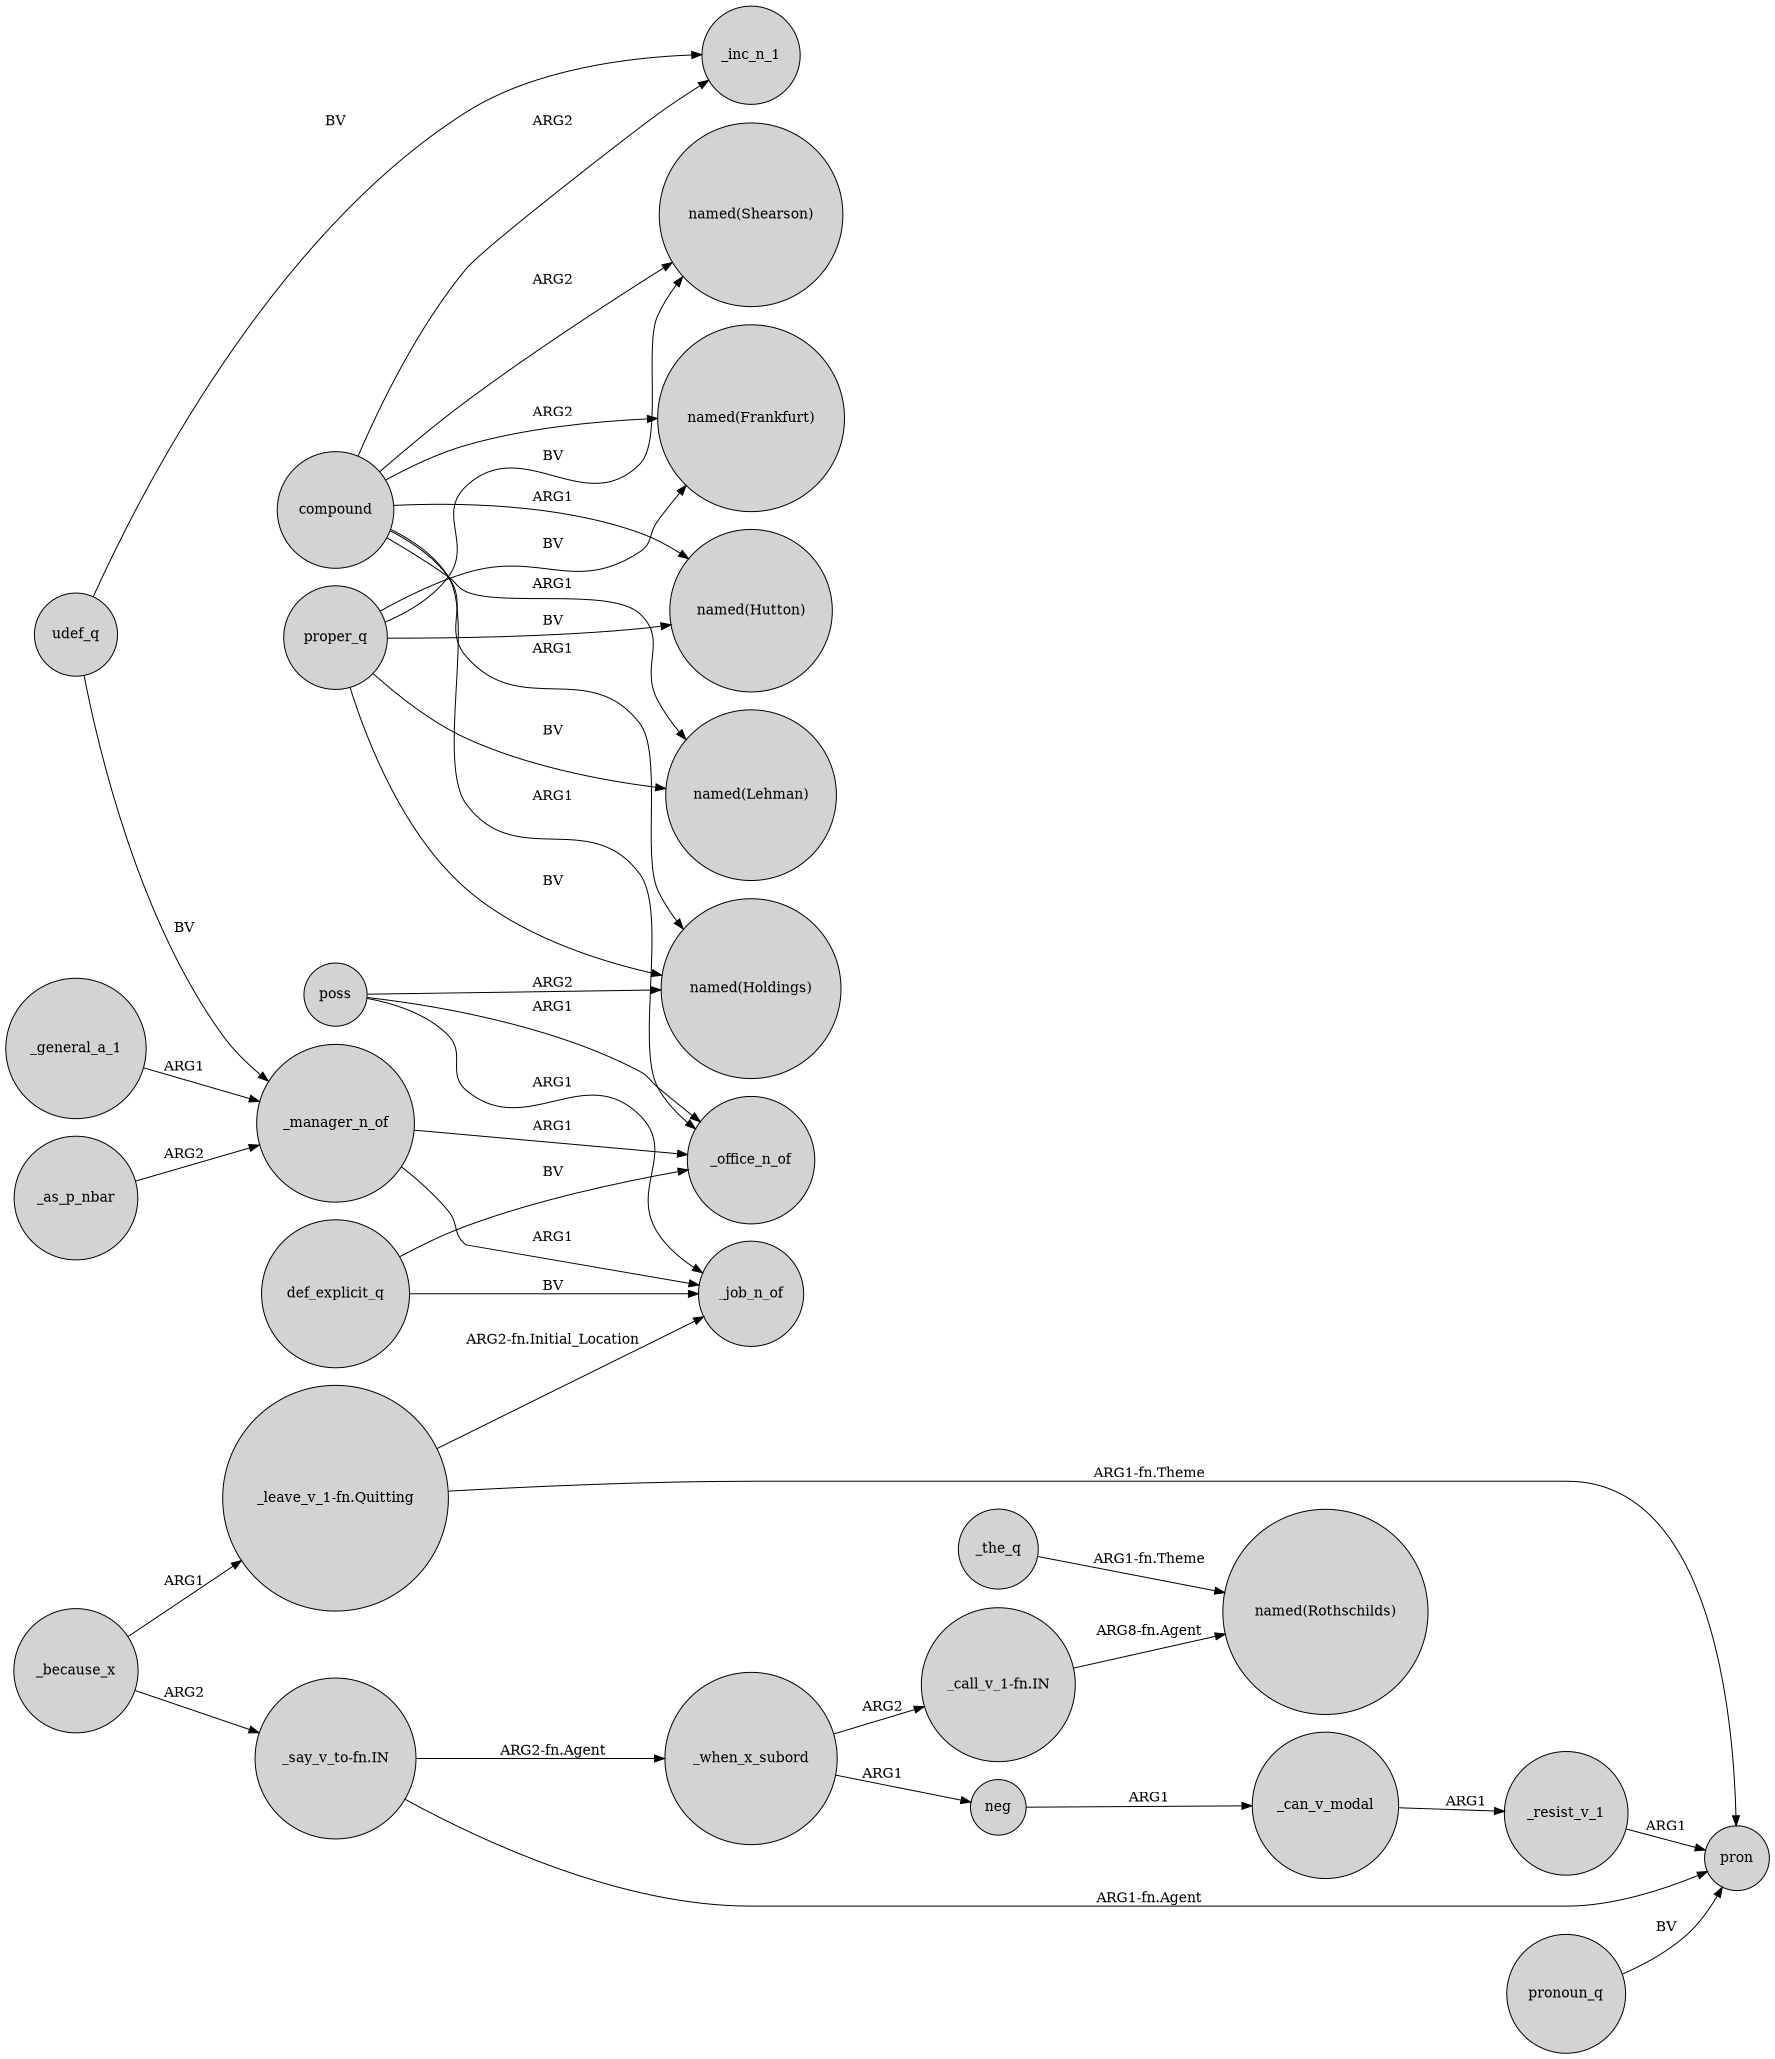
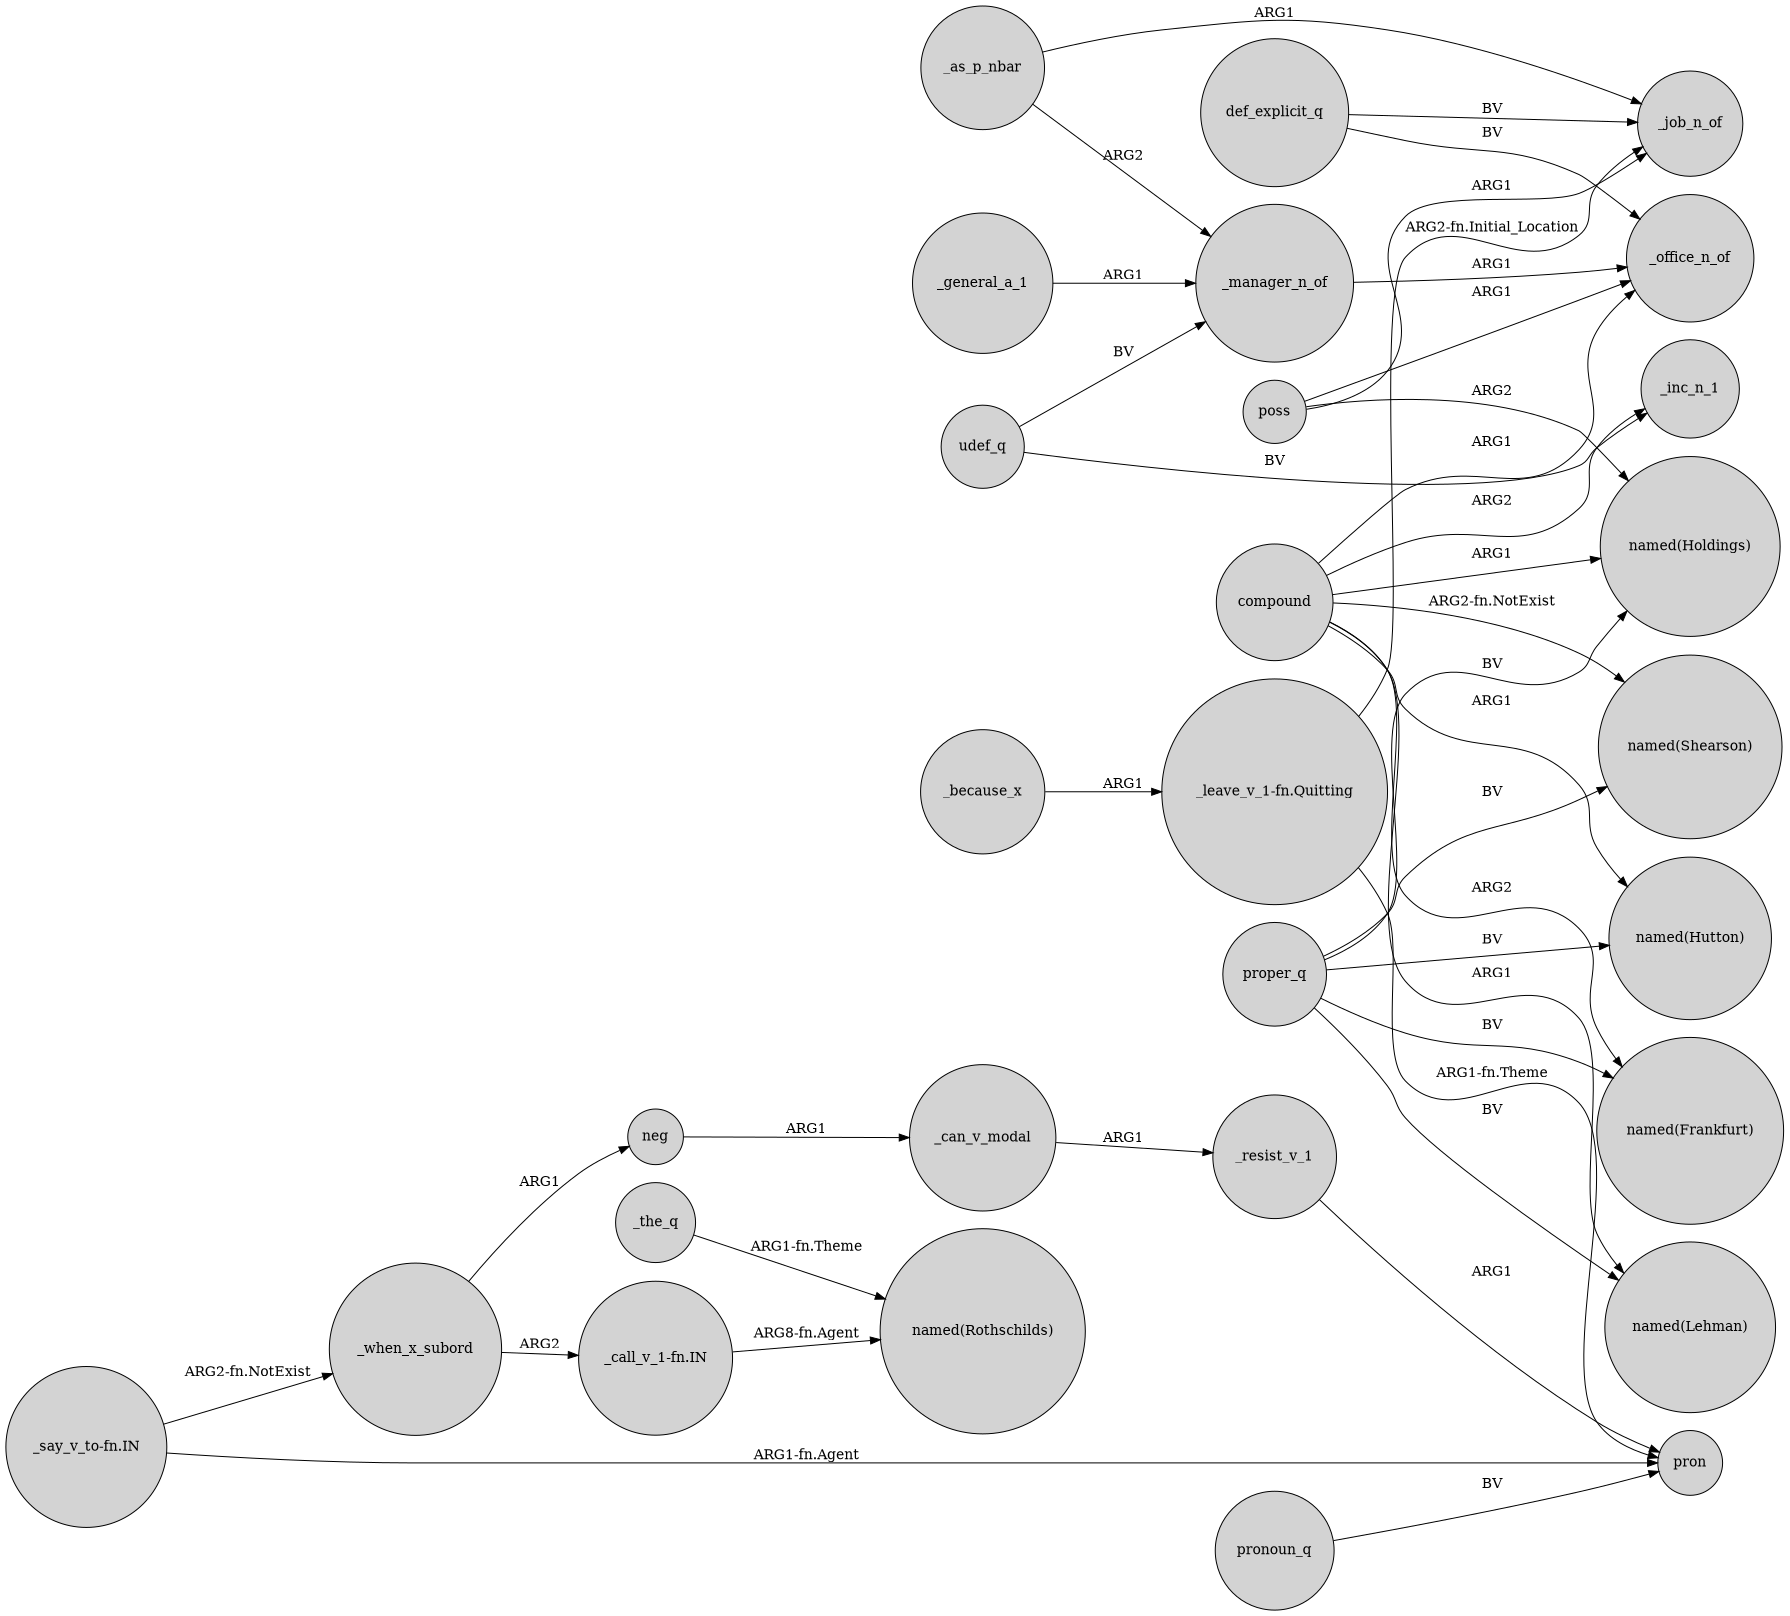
(553, 280) -> (1492, 602)
(527, 1255) -> (1341, 24)
(192, 1710) -> none
(553, 1751) -> (248, 1373)
